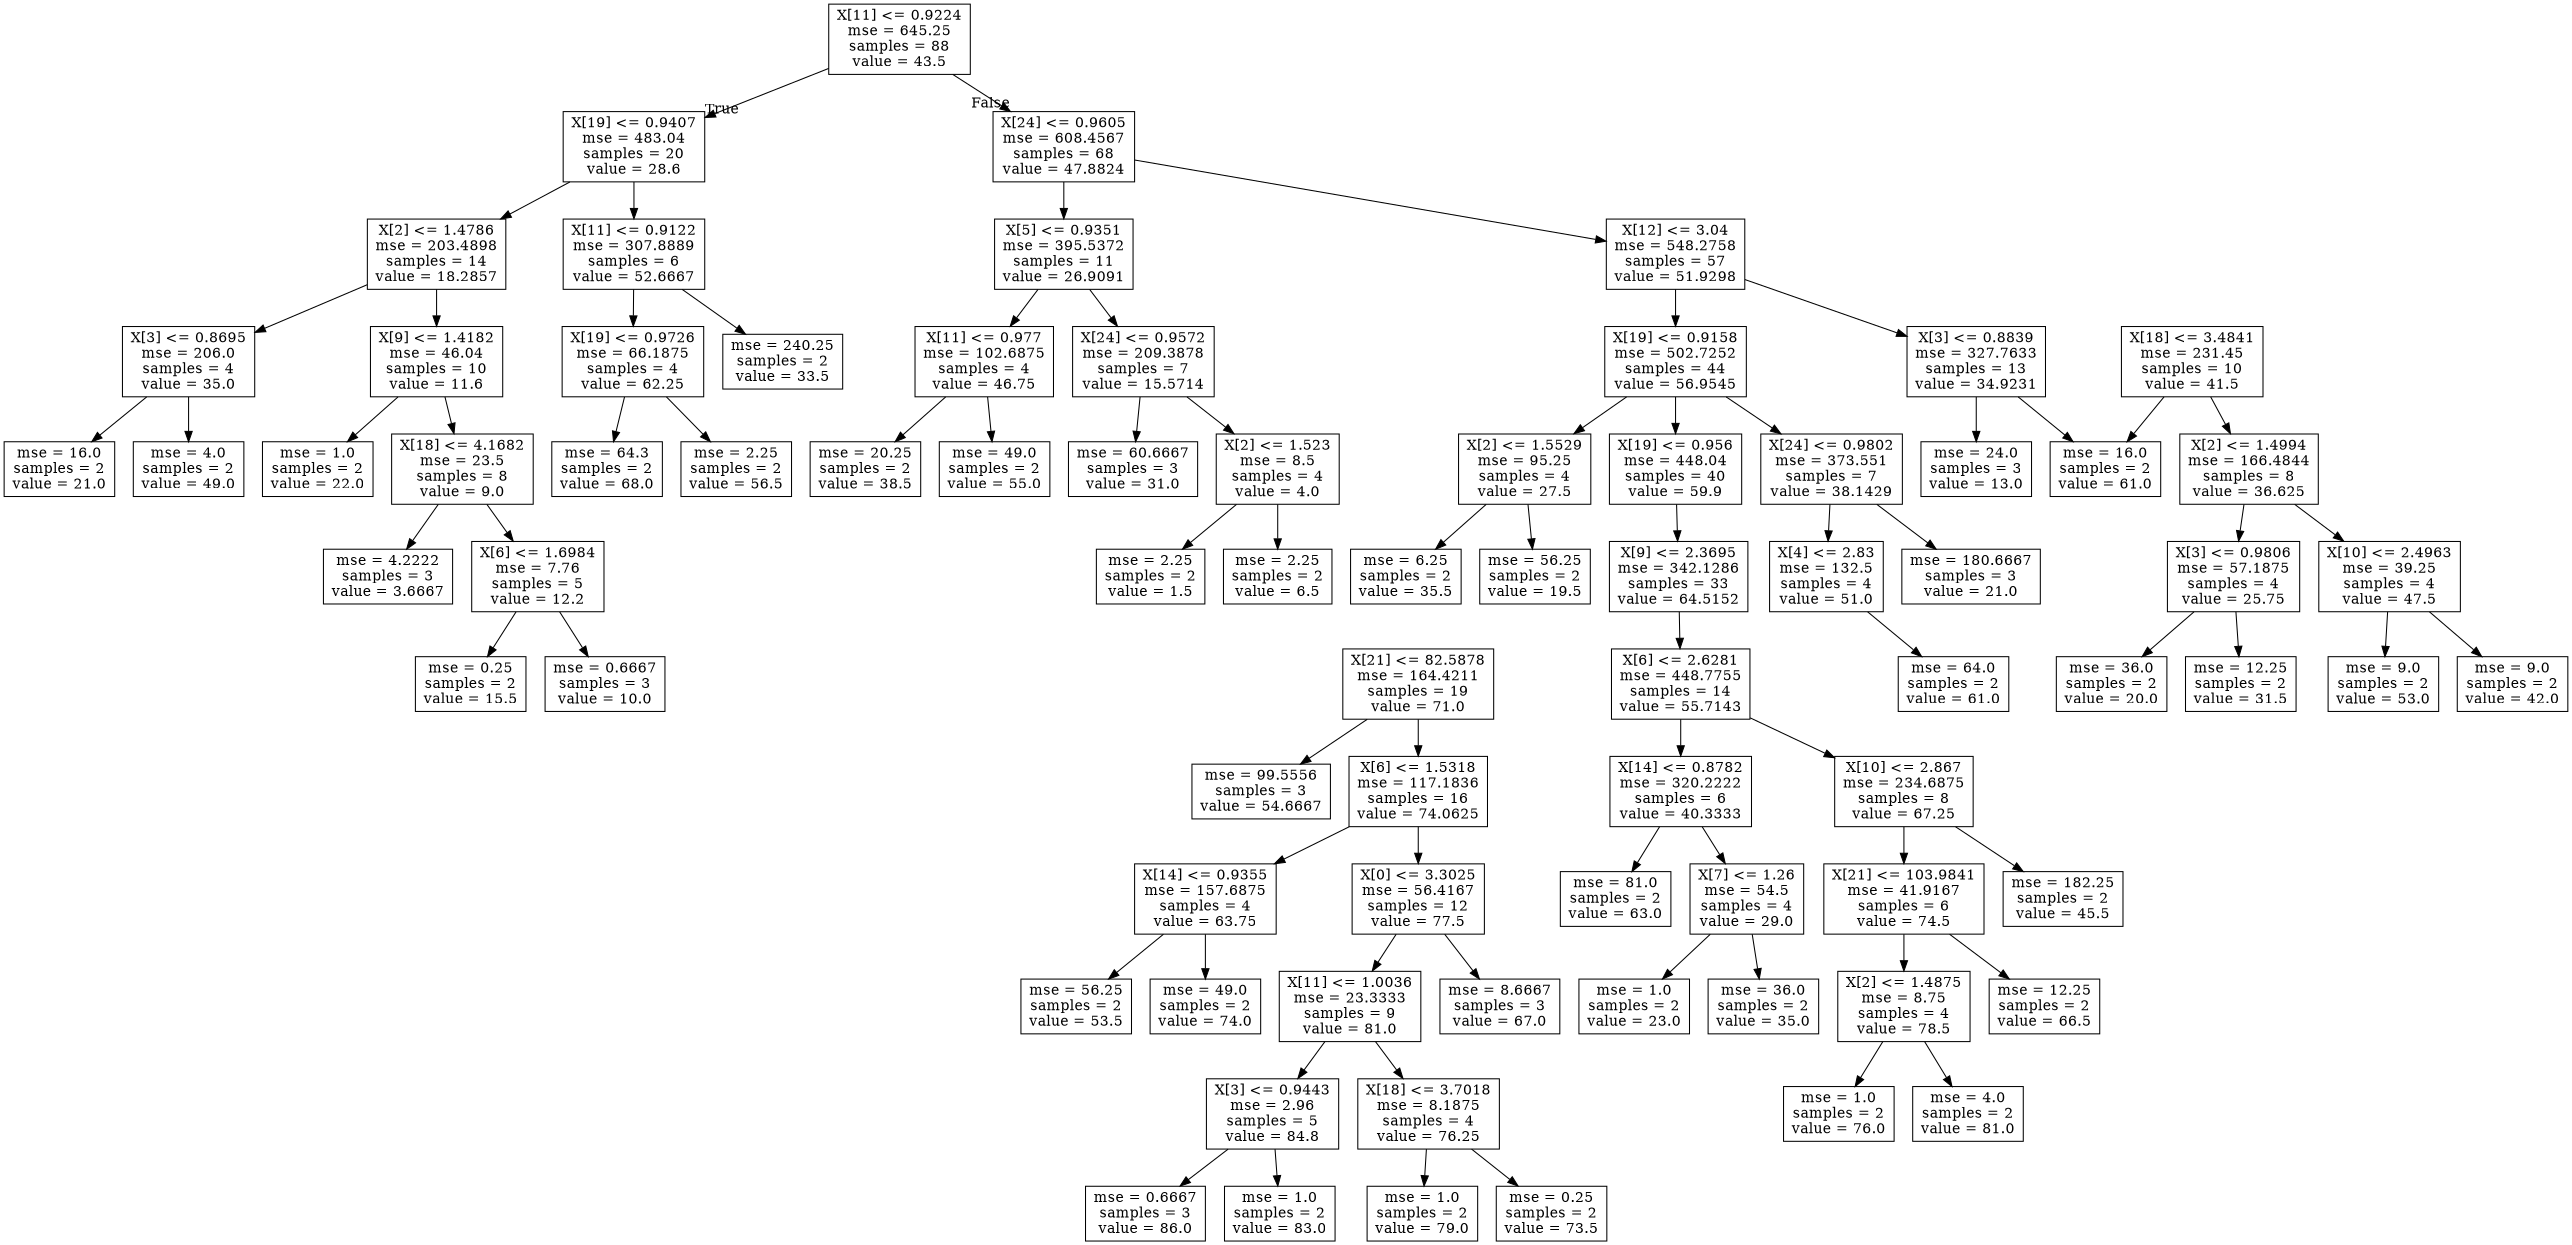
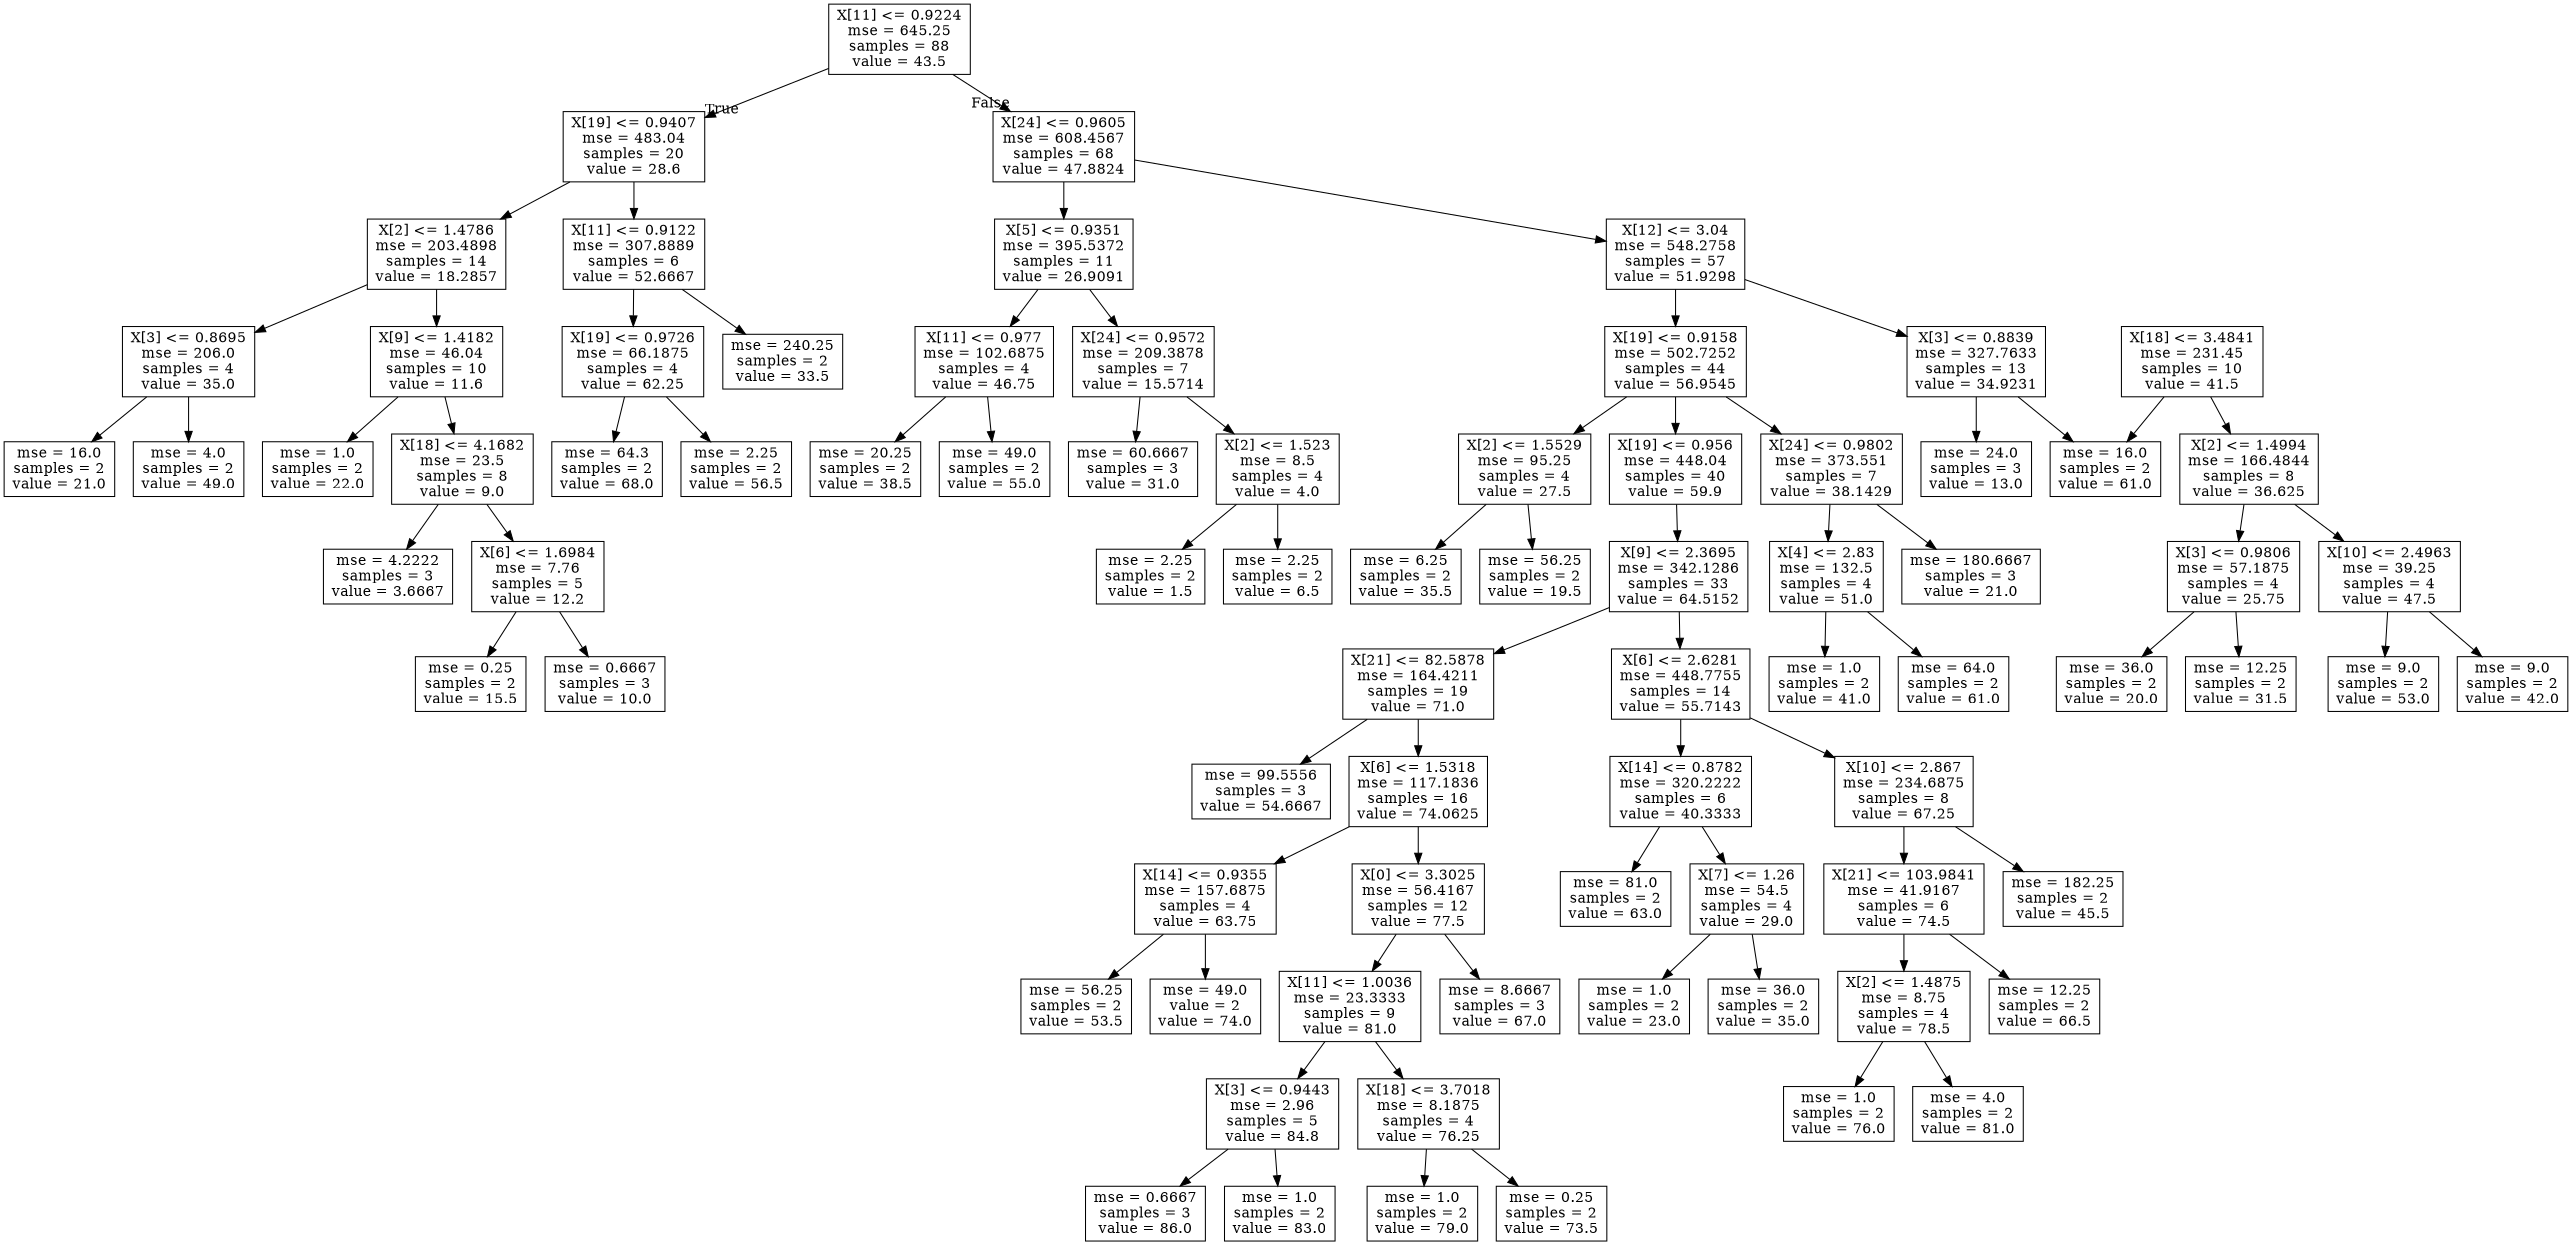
none -> (1557, 629)
none -> (1824, 684)
(1205, 1006) -> (1205, 1006)
